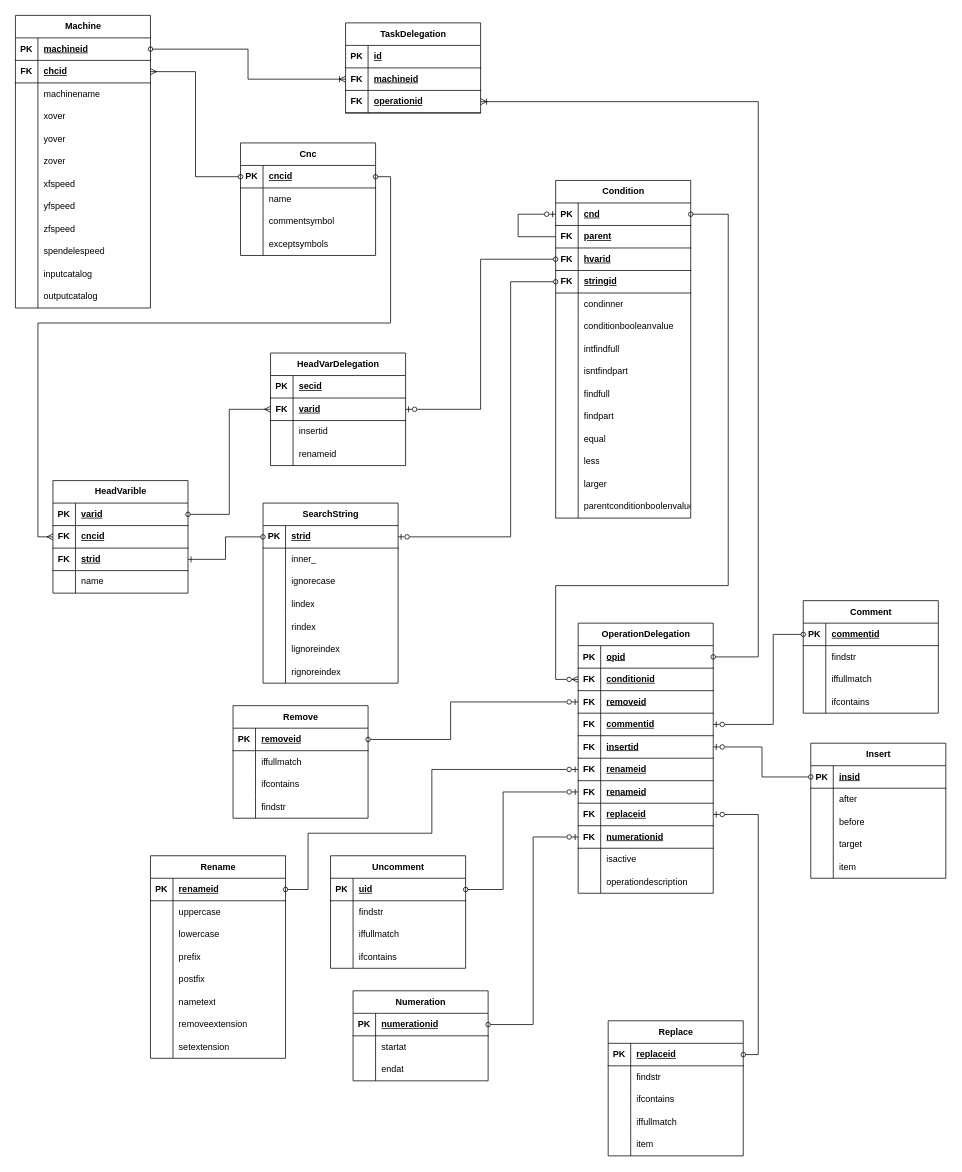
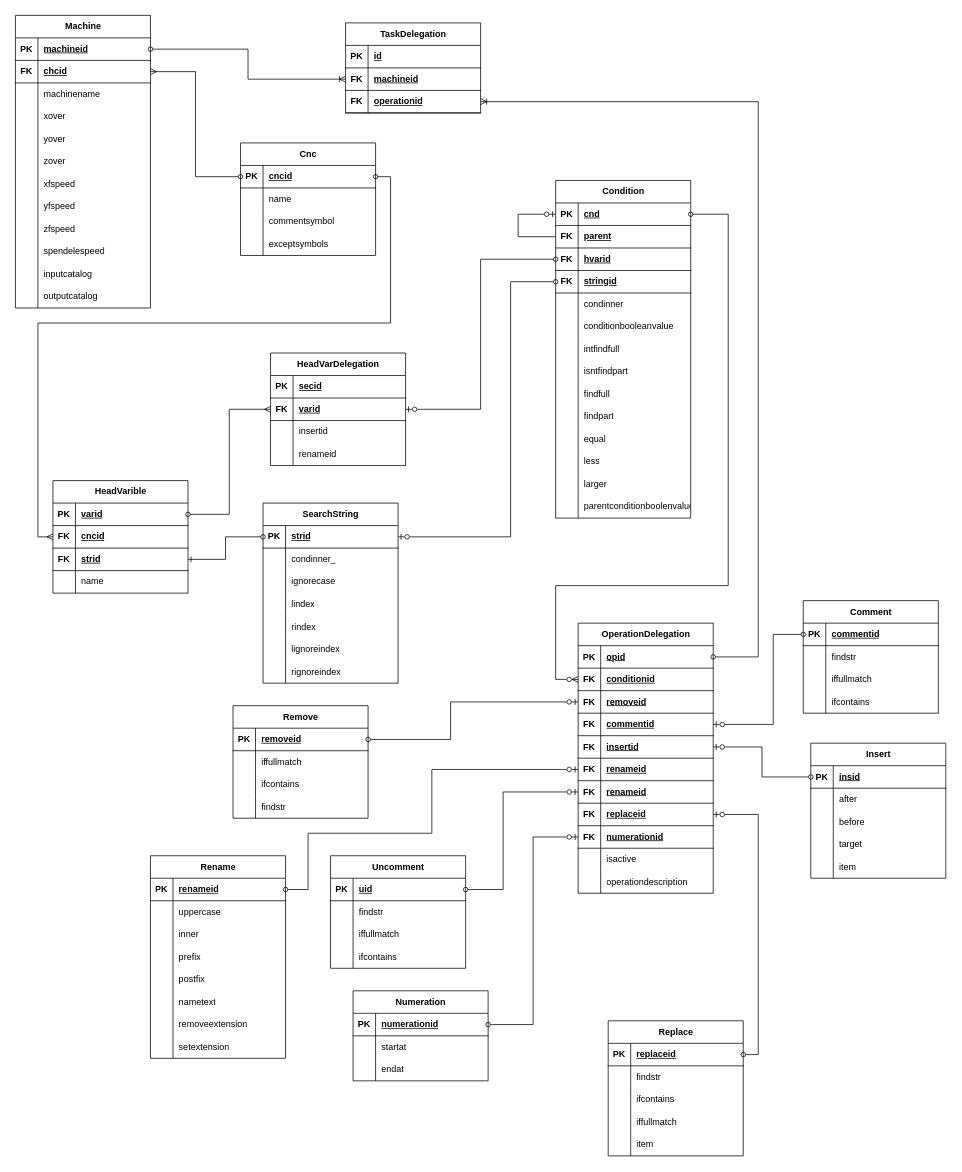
(305, 559) -> (315, 559)
(200, 934) -> (190, 934)
